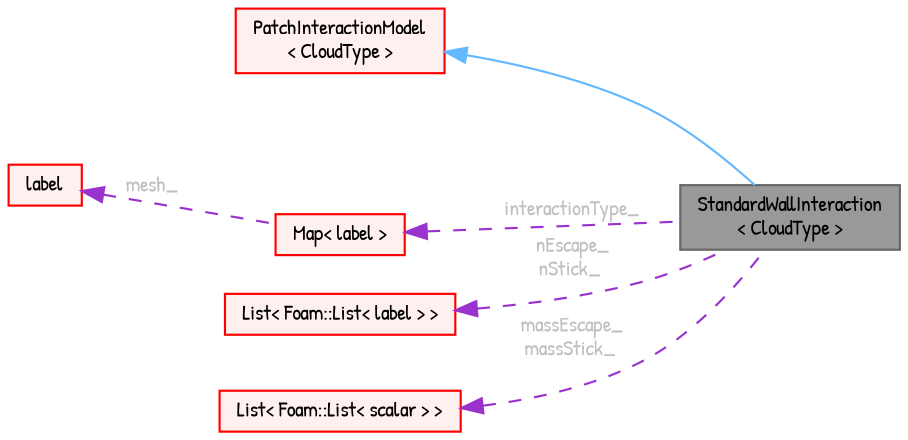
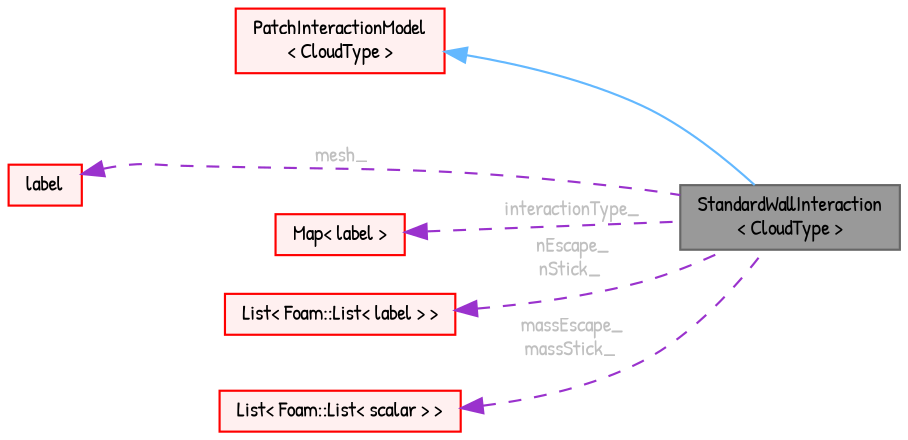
(189, 209) -> (392, 170)
